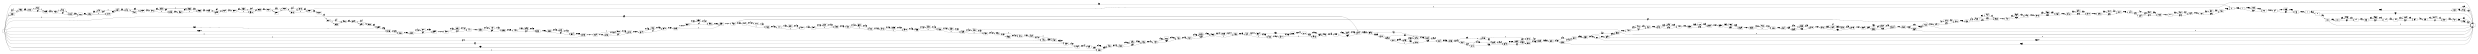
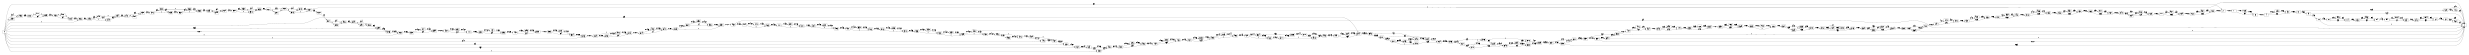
(1987, 15) -> none
